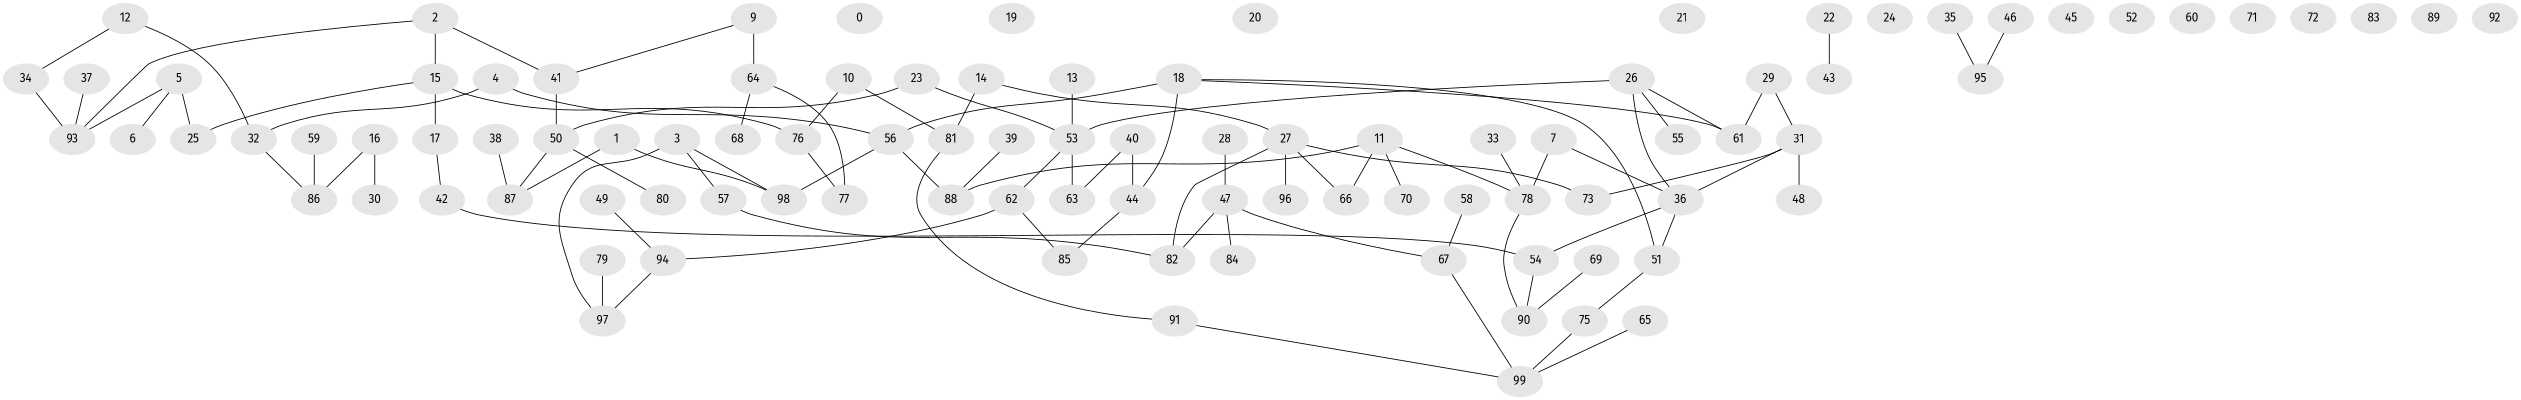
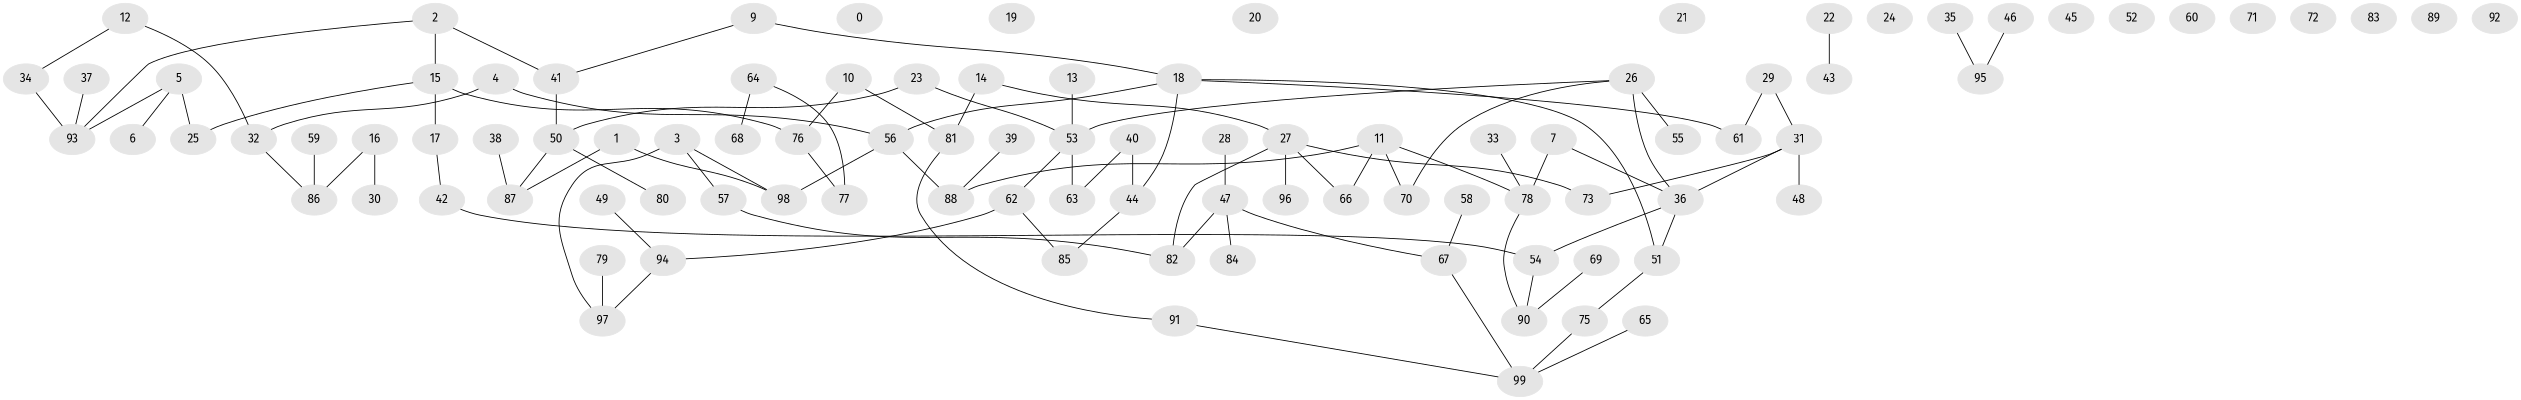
(754, 49) -> (966, 49)
(1685, 109) -> (1496, 107)
